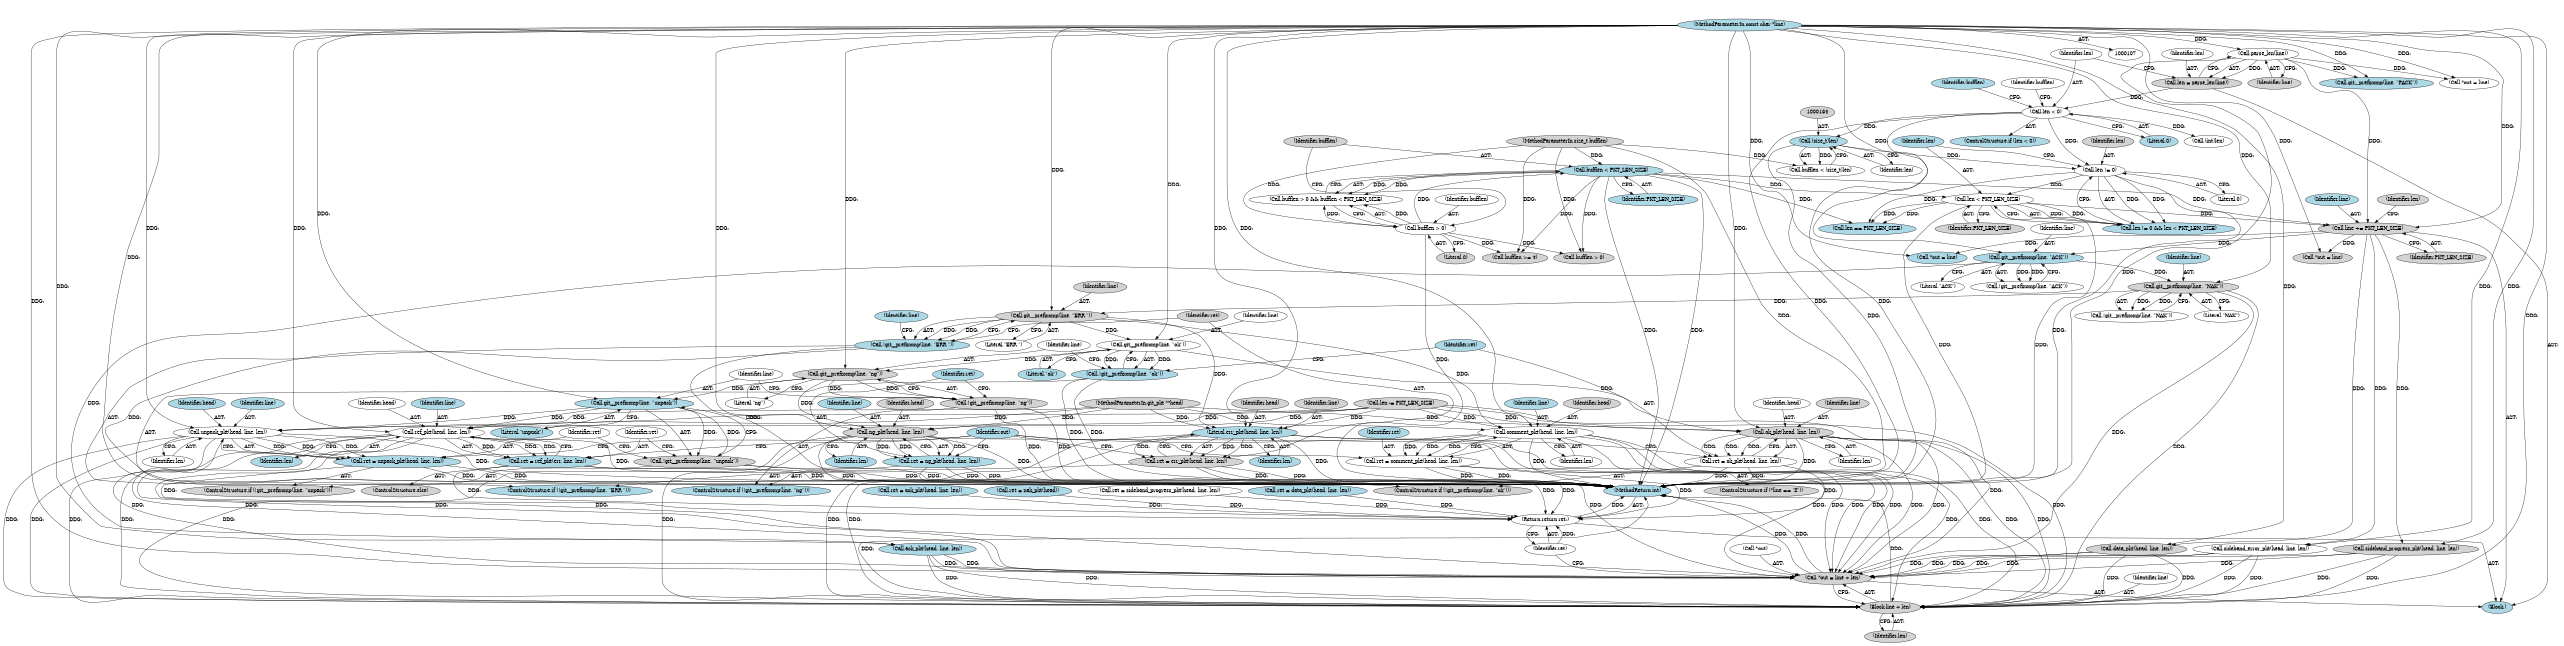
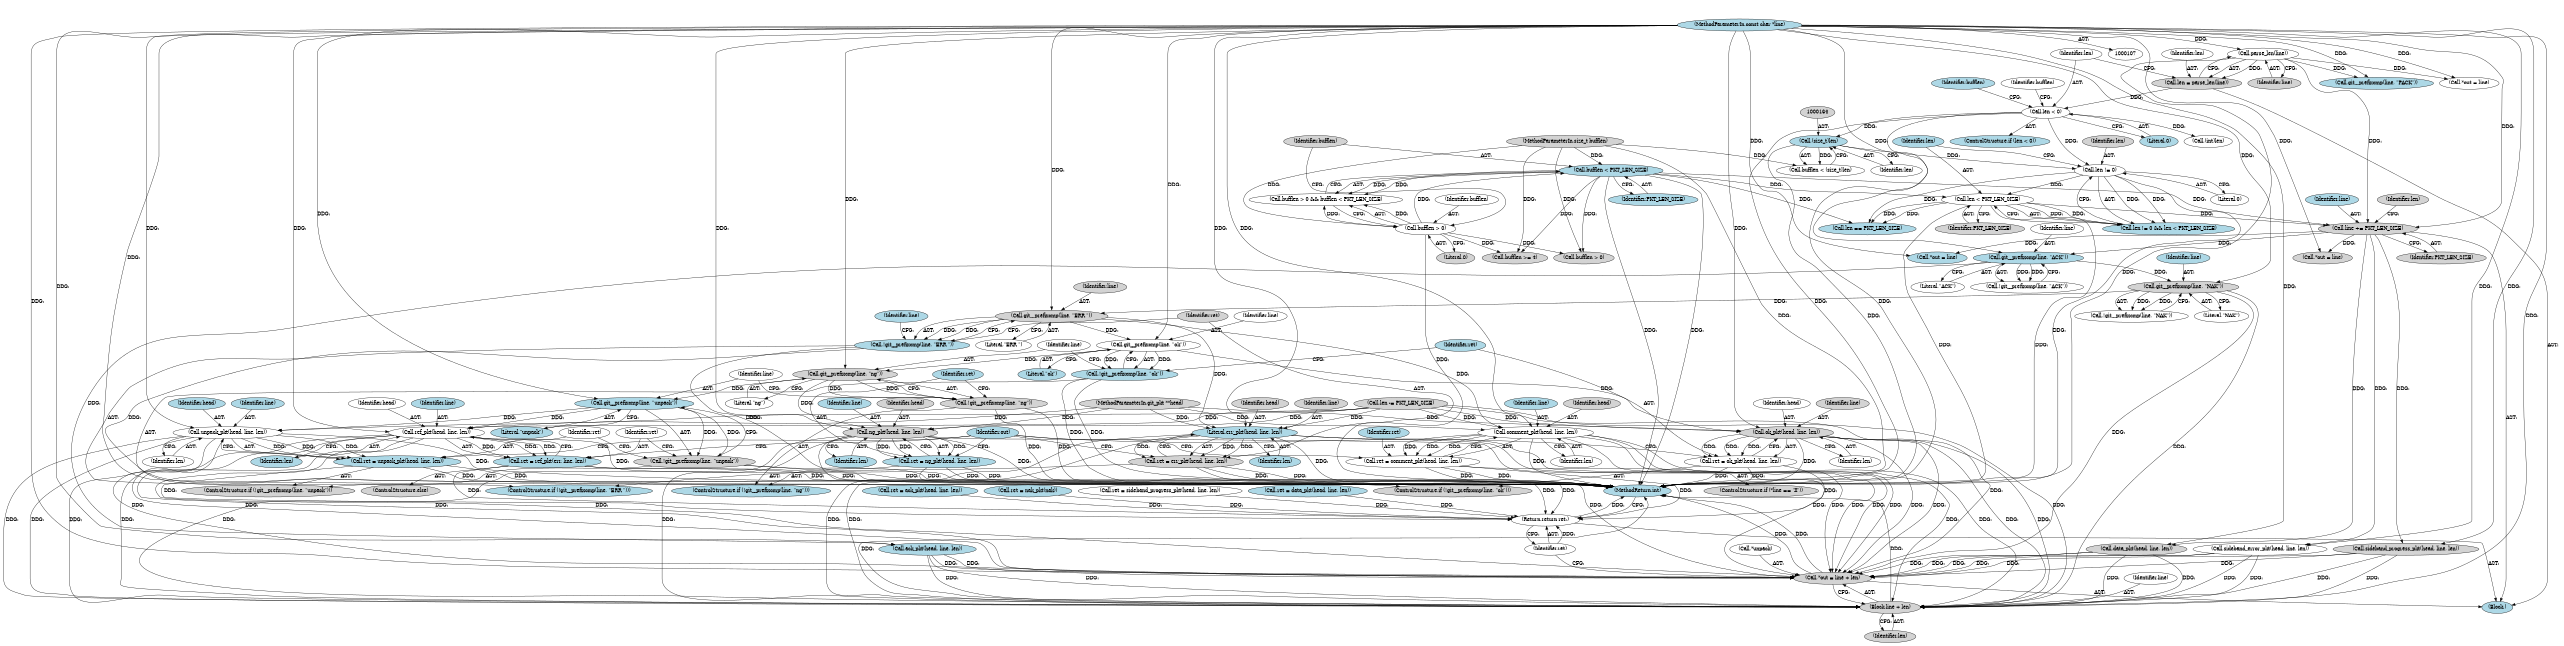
(666, 411) -> none
(1028, 491) -> (1028, 491)
(1639, 505) -> (1639, 505)
(1755, 549) -> (1755, 549)
